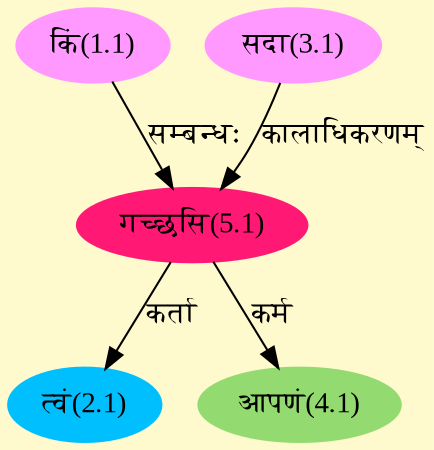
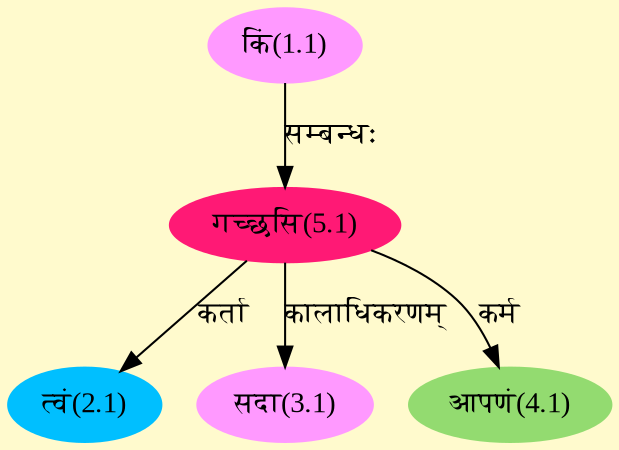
(260, 129) -> (285, 305)
